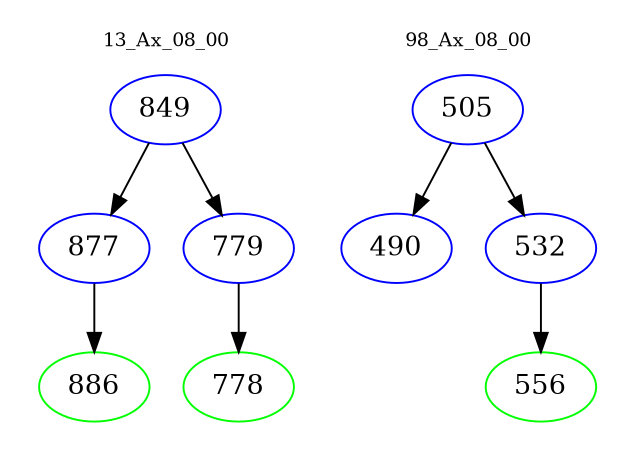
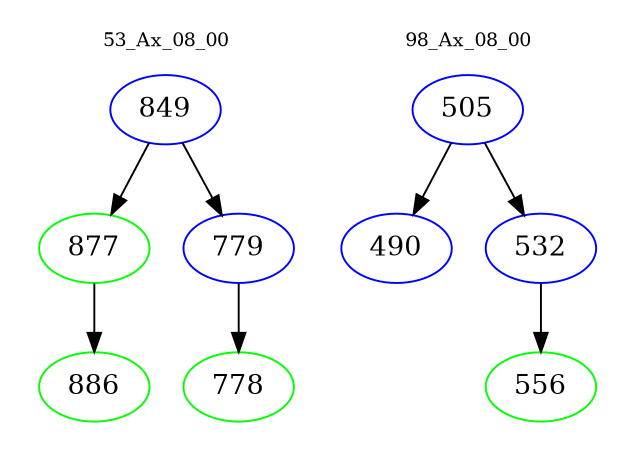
(167, 41) -> (167, 41)
(94, 248) -> (94, 248)
